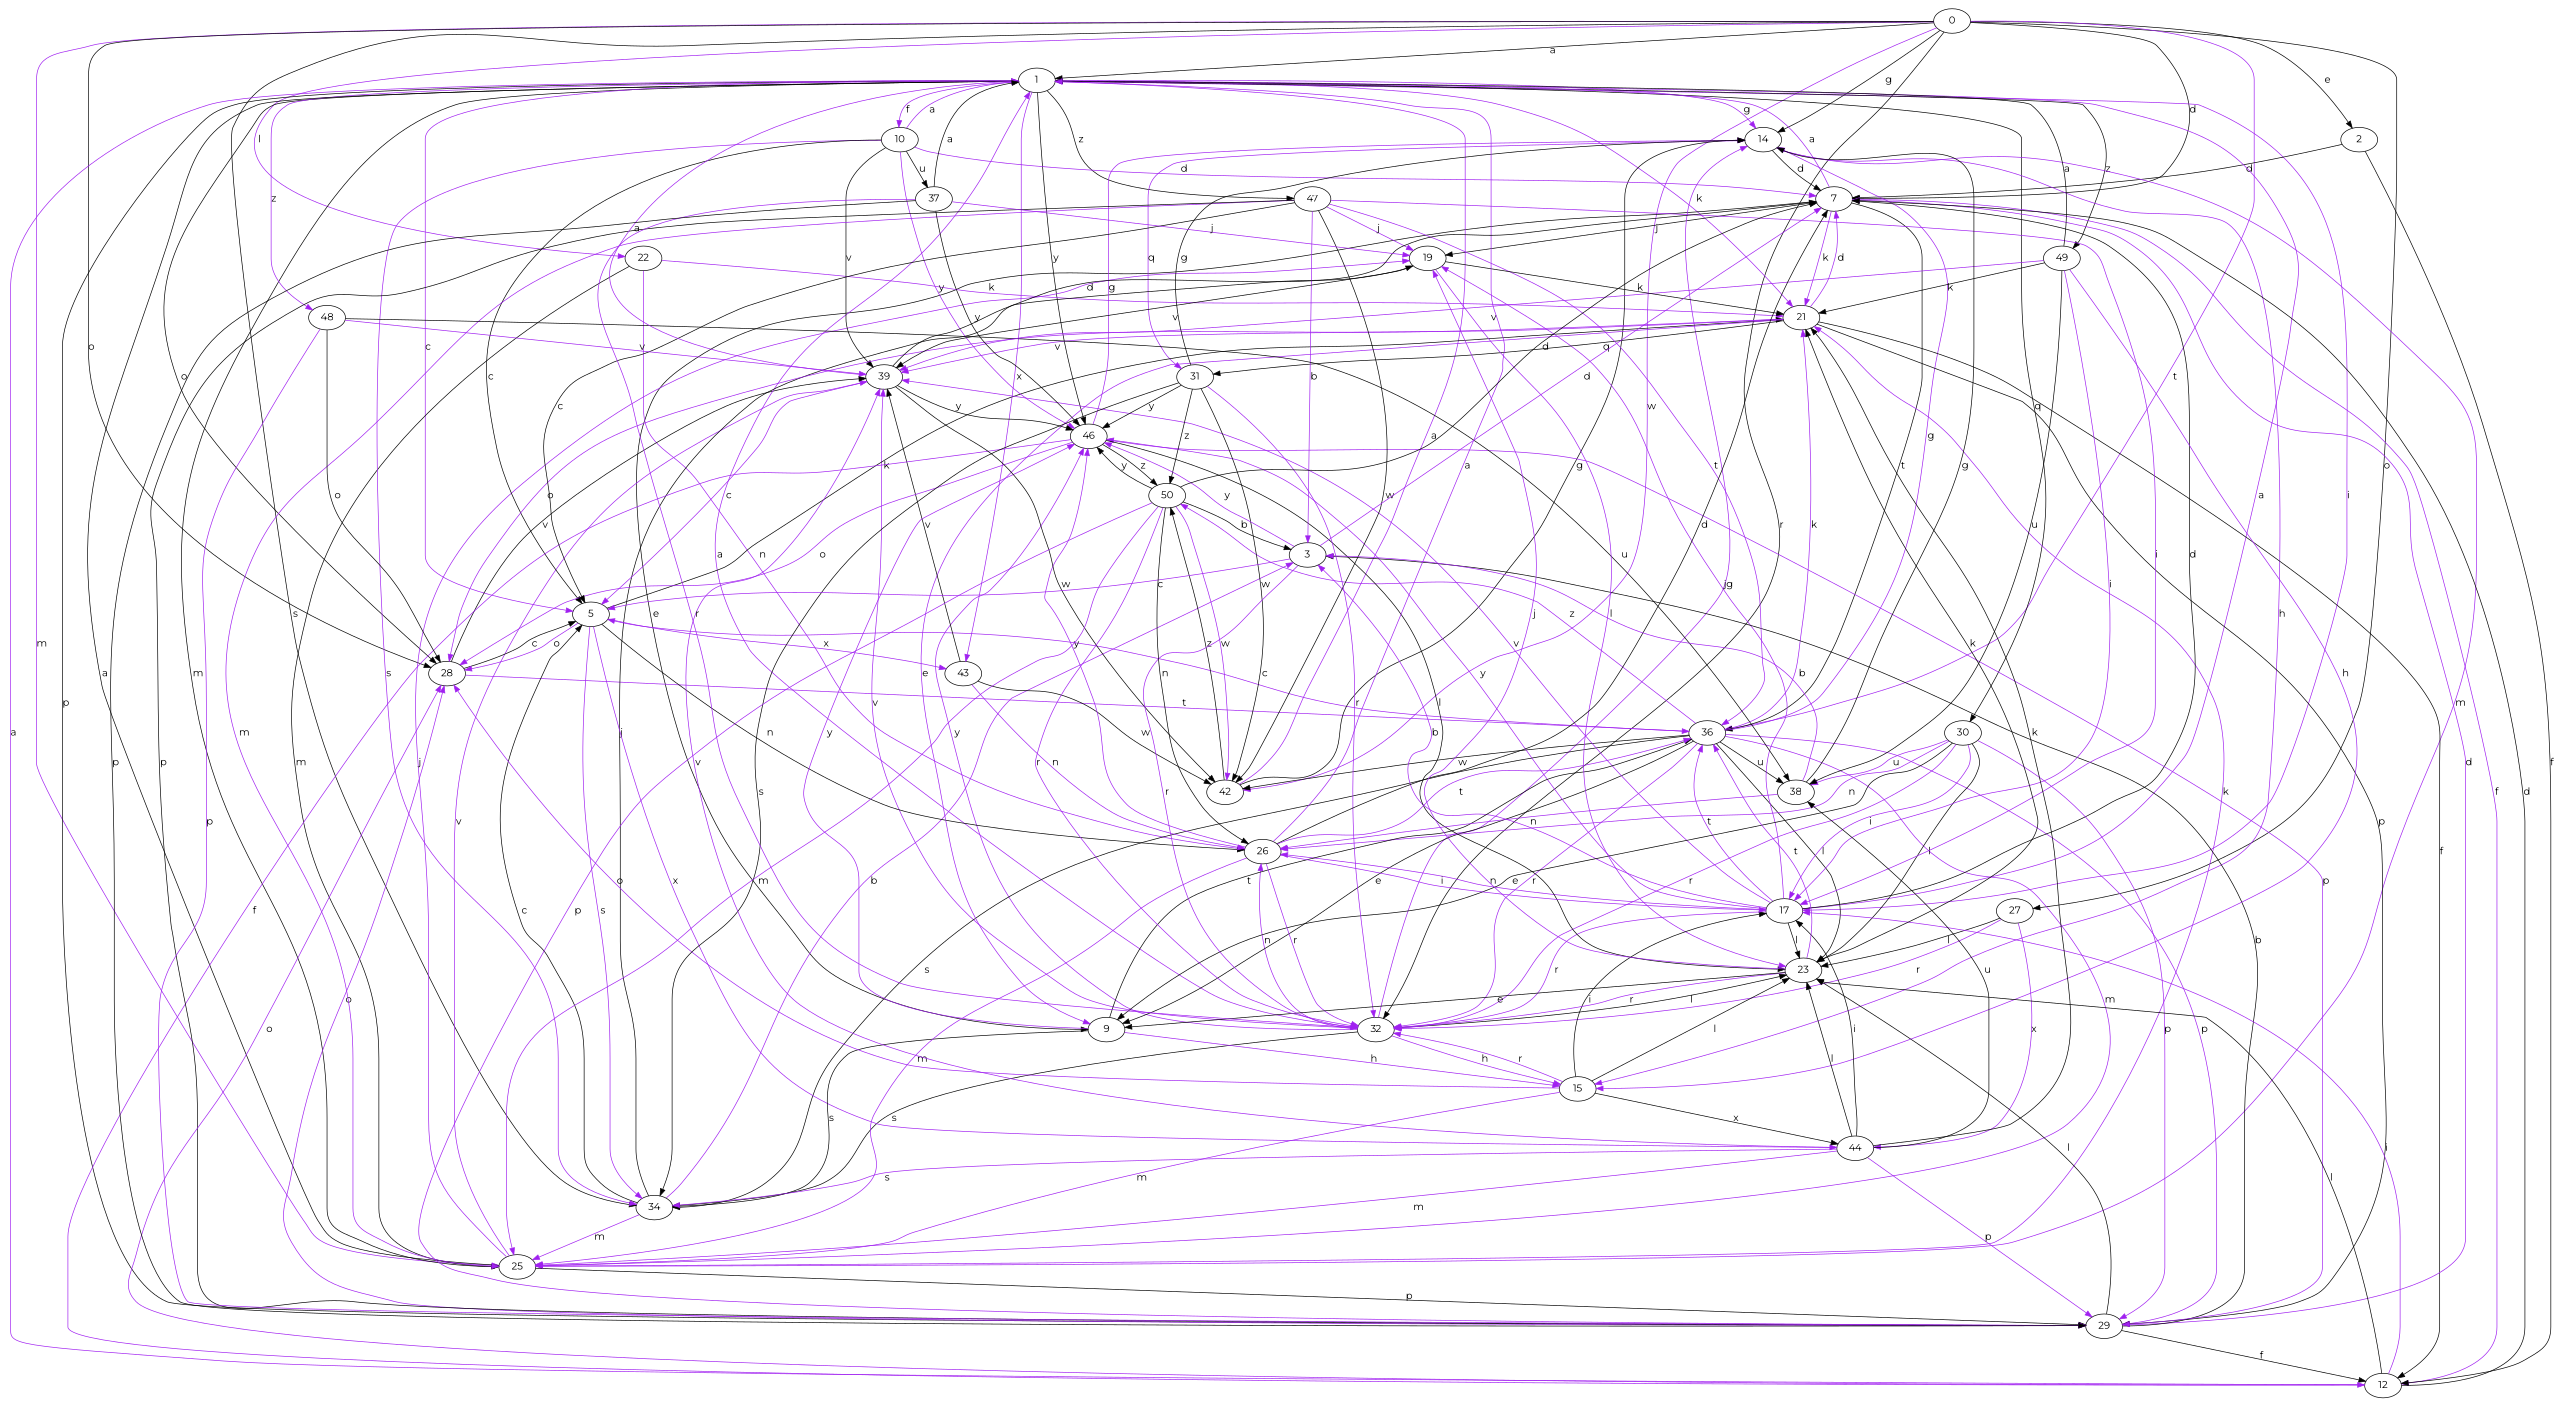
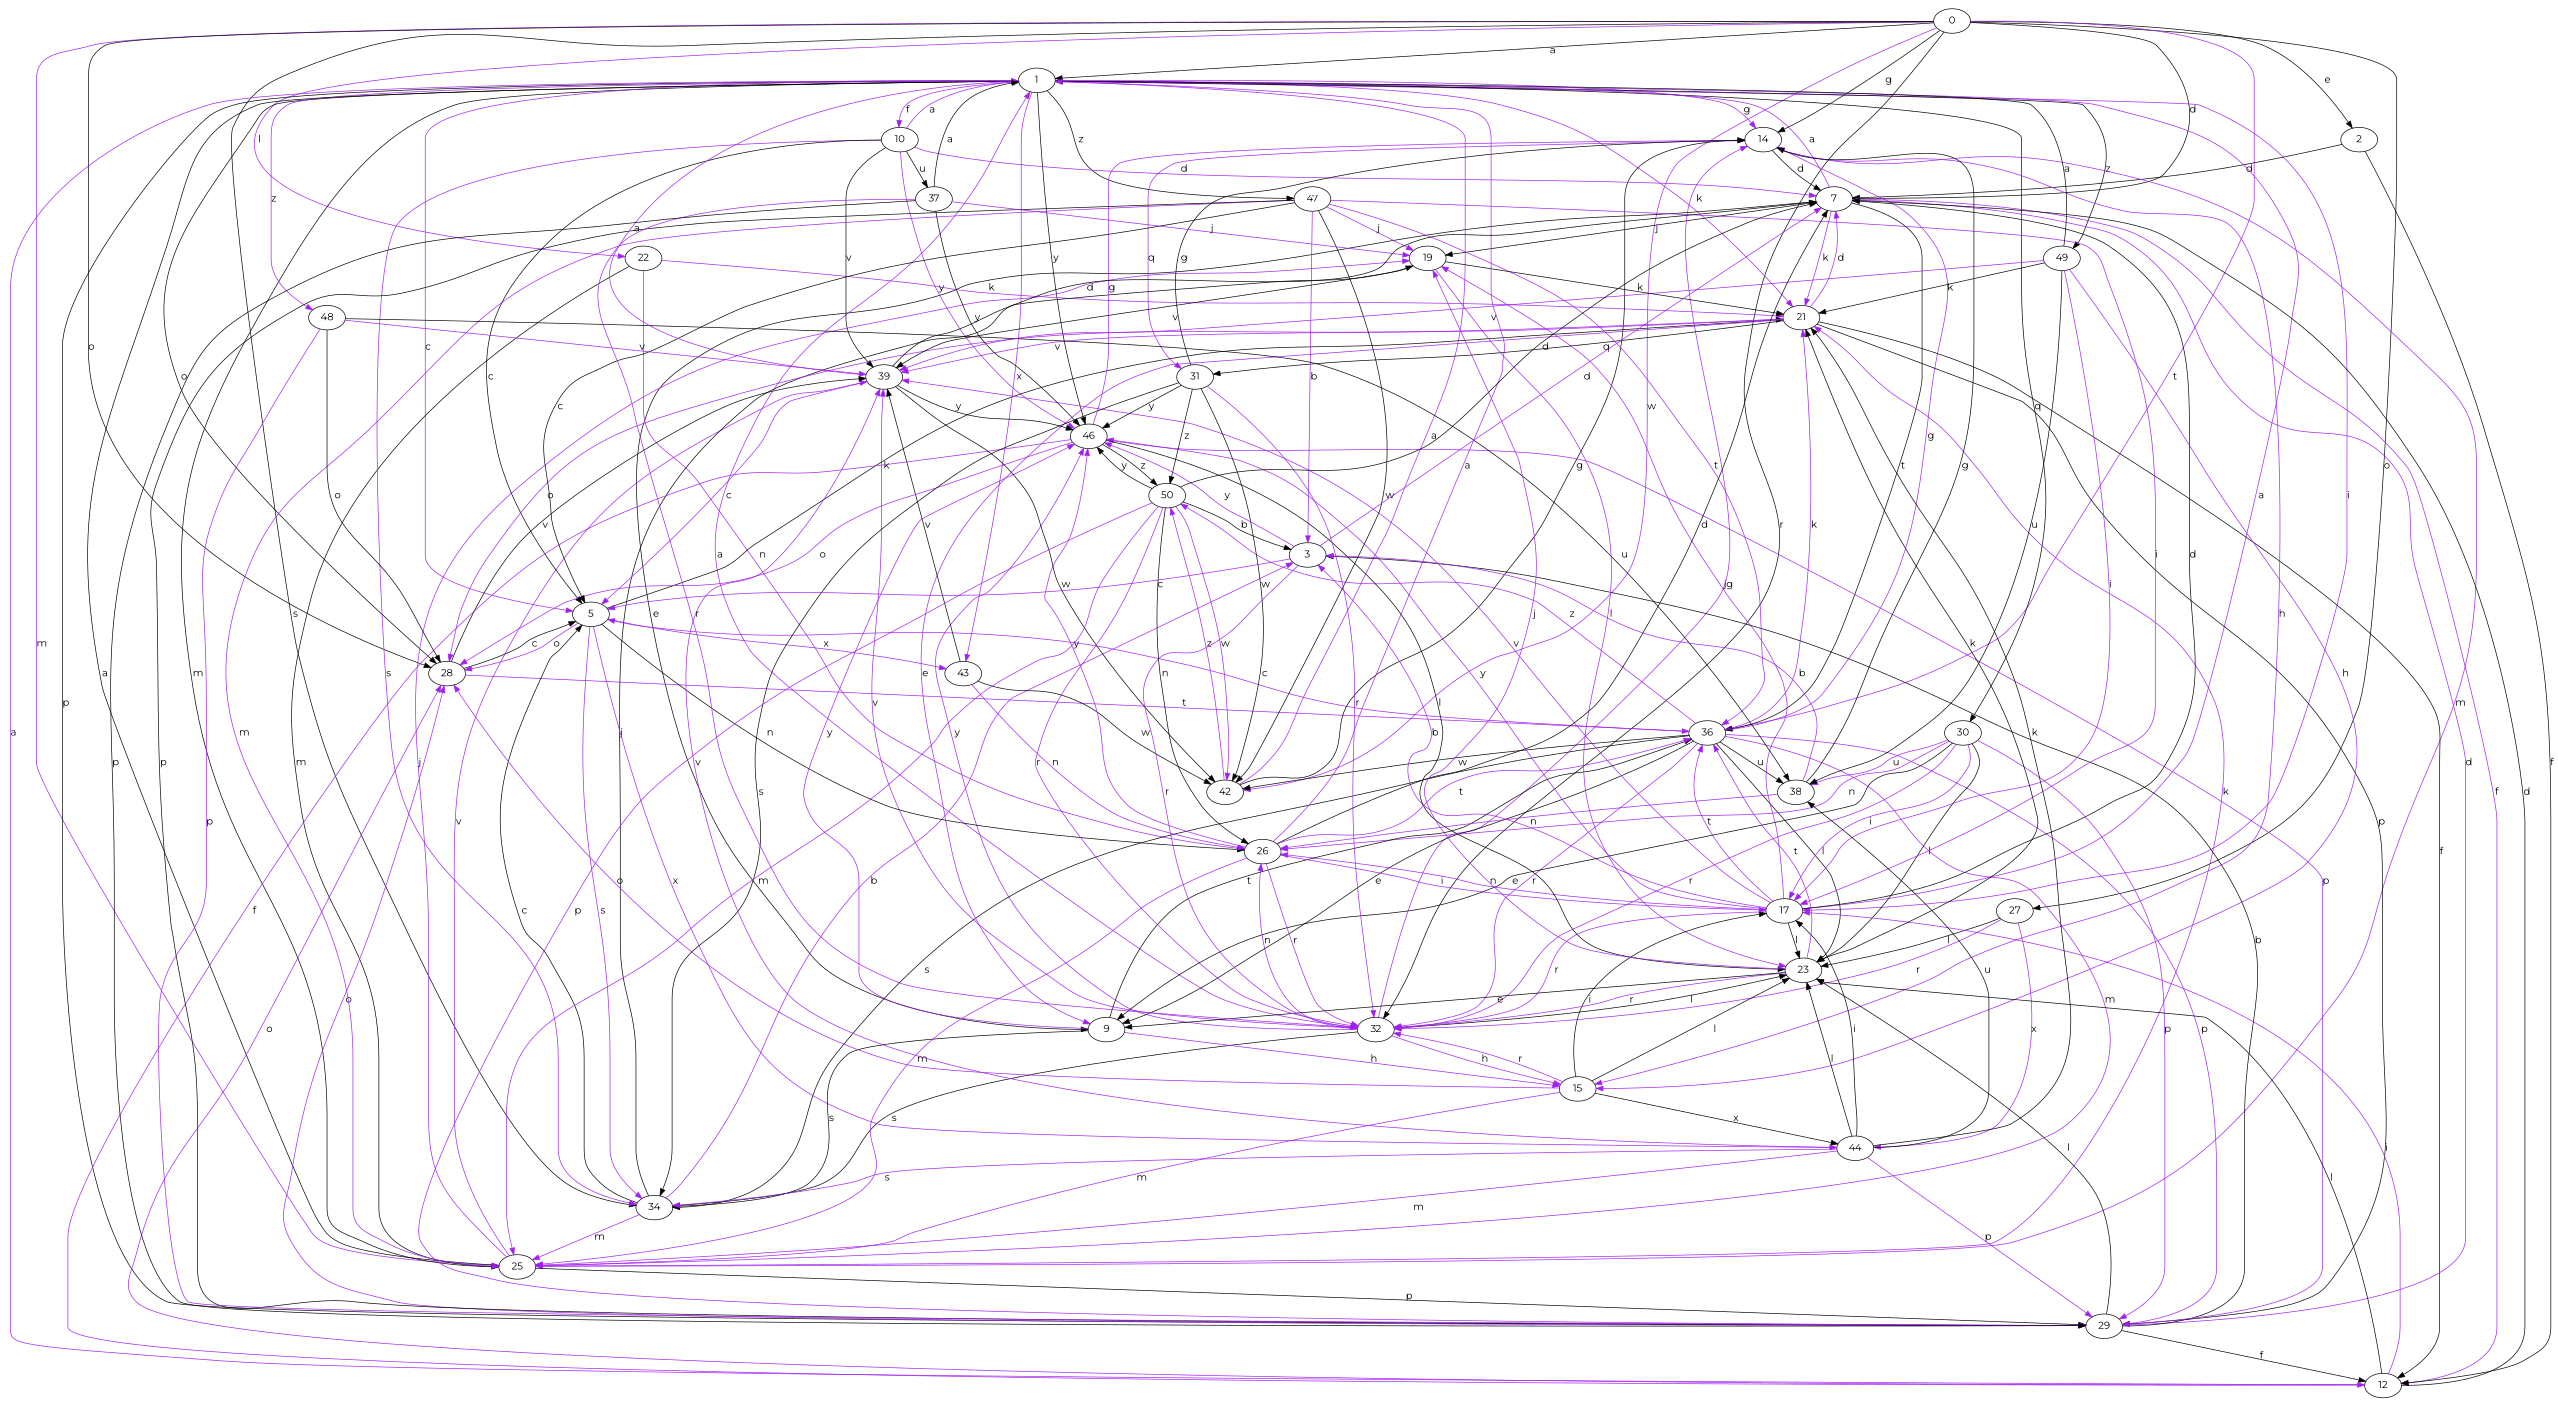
(1207, 652) -> (1207, 652)
